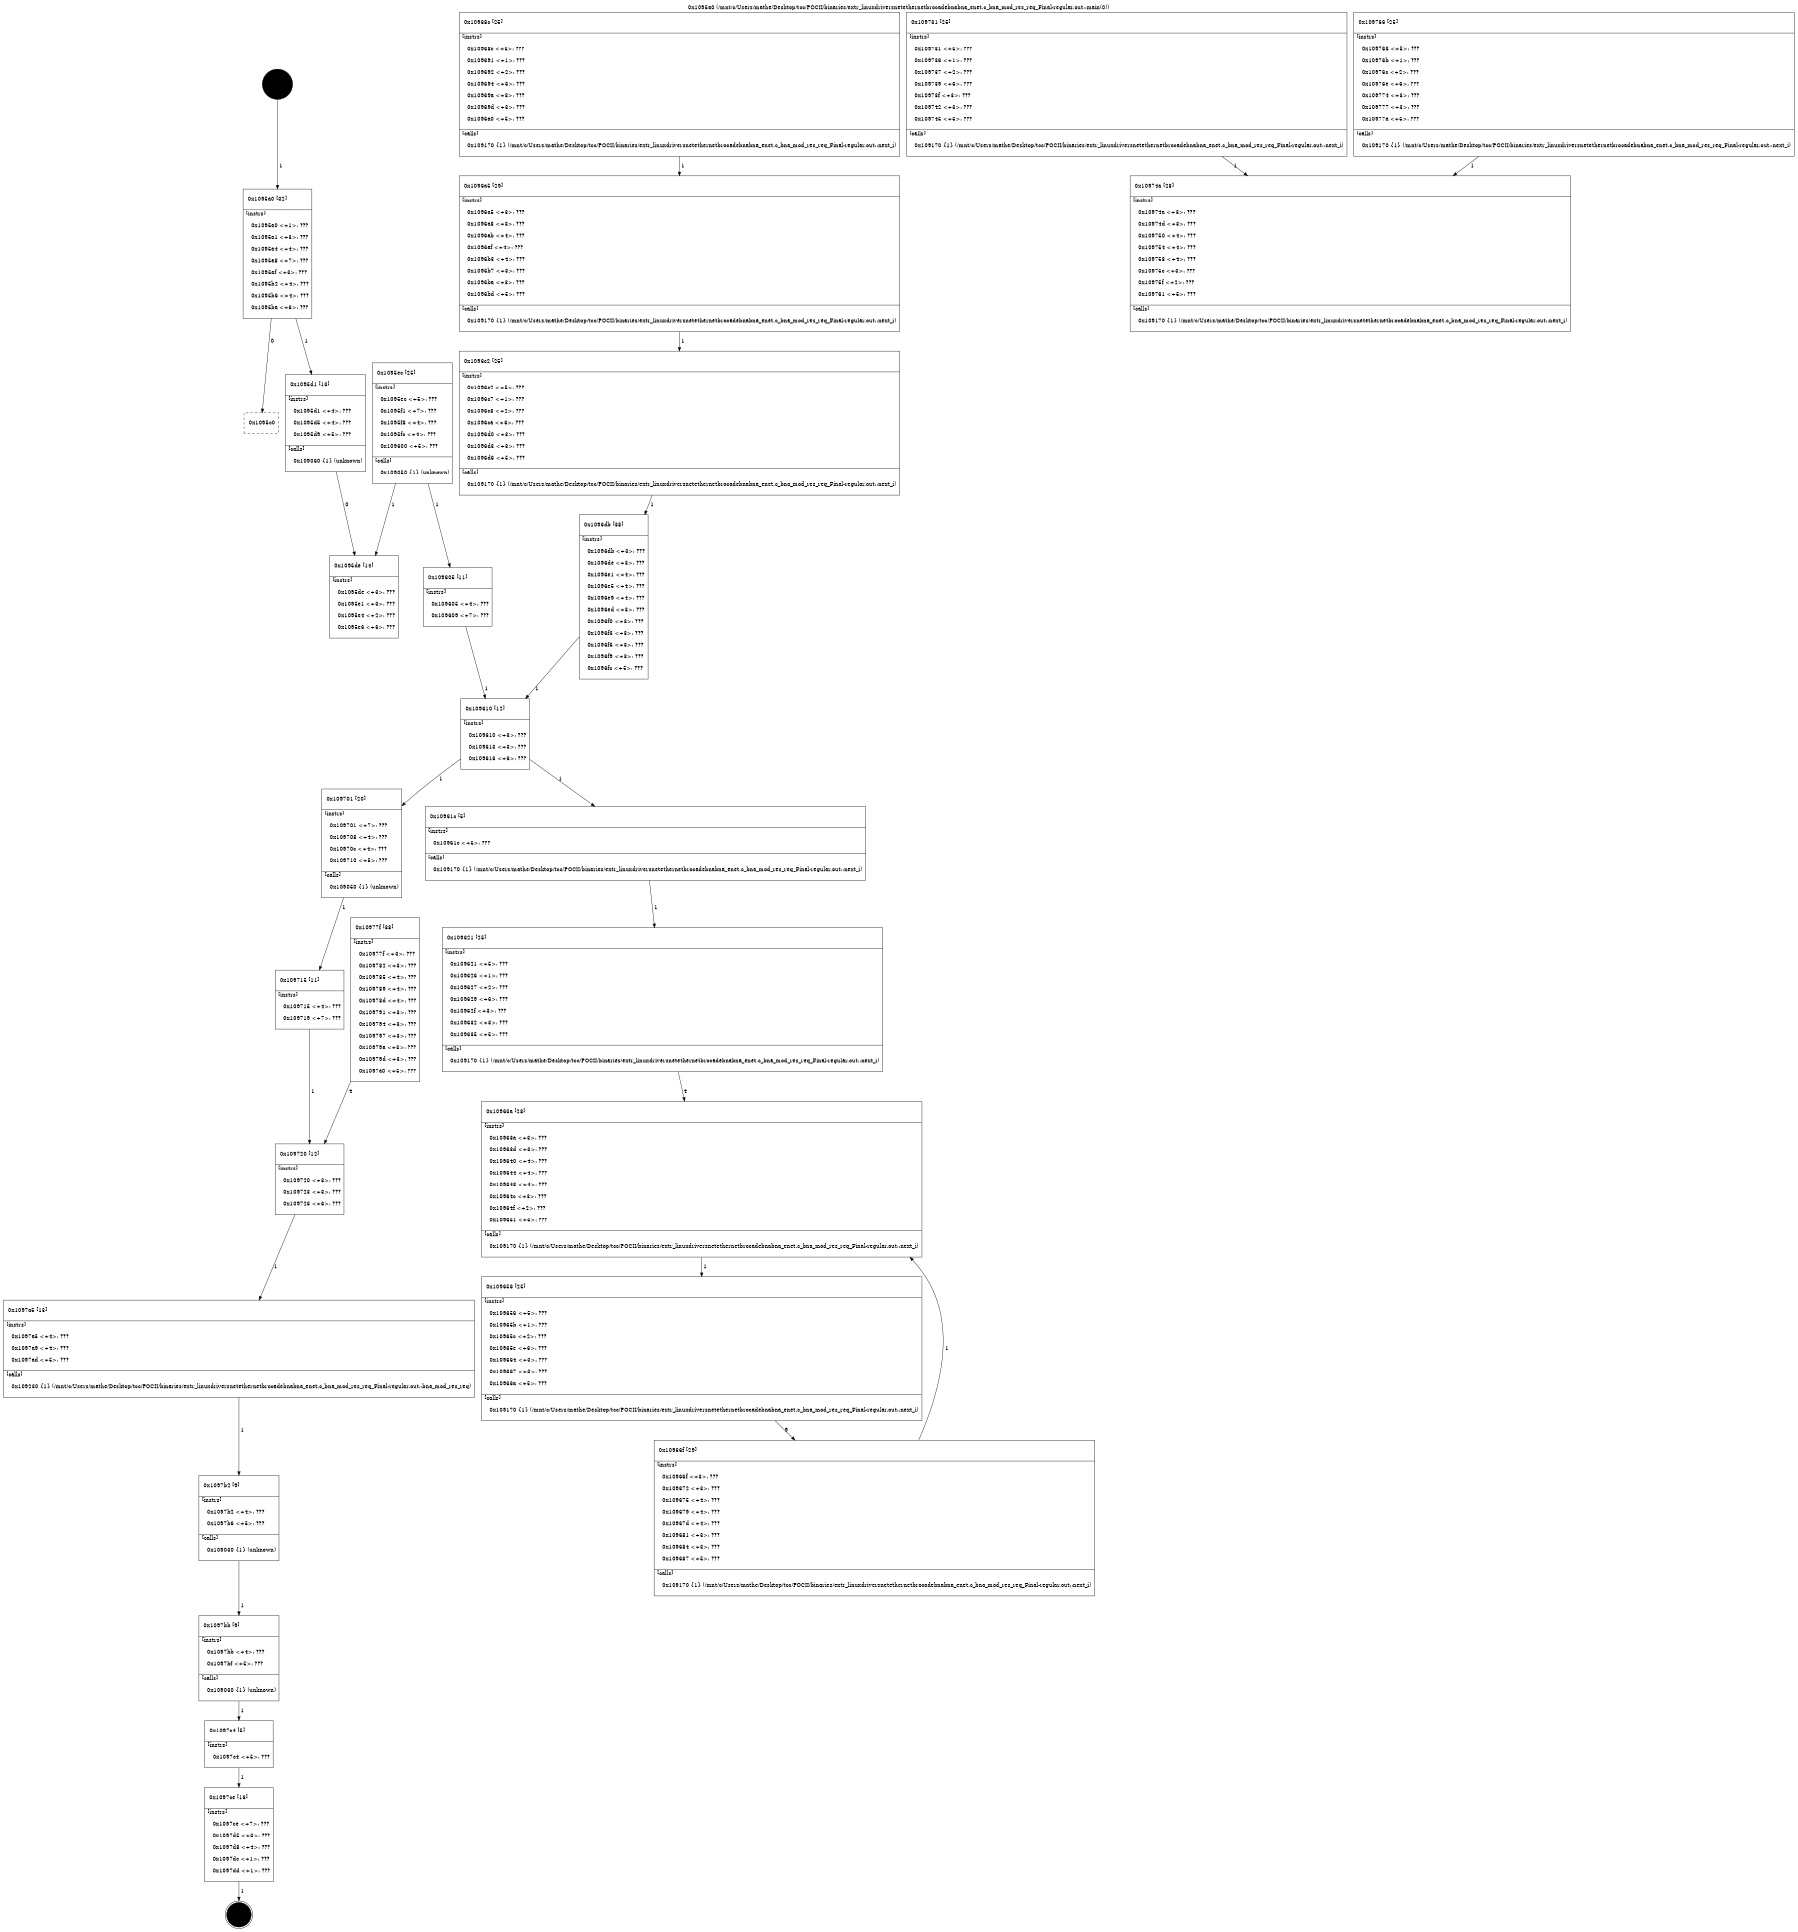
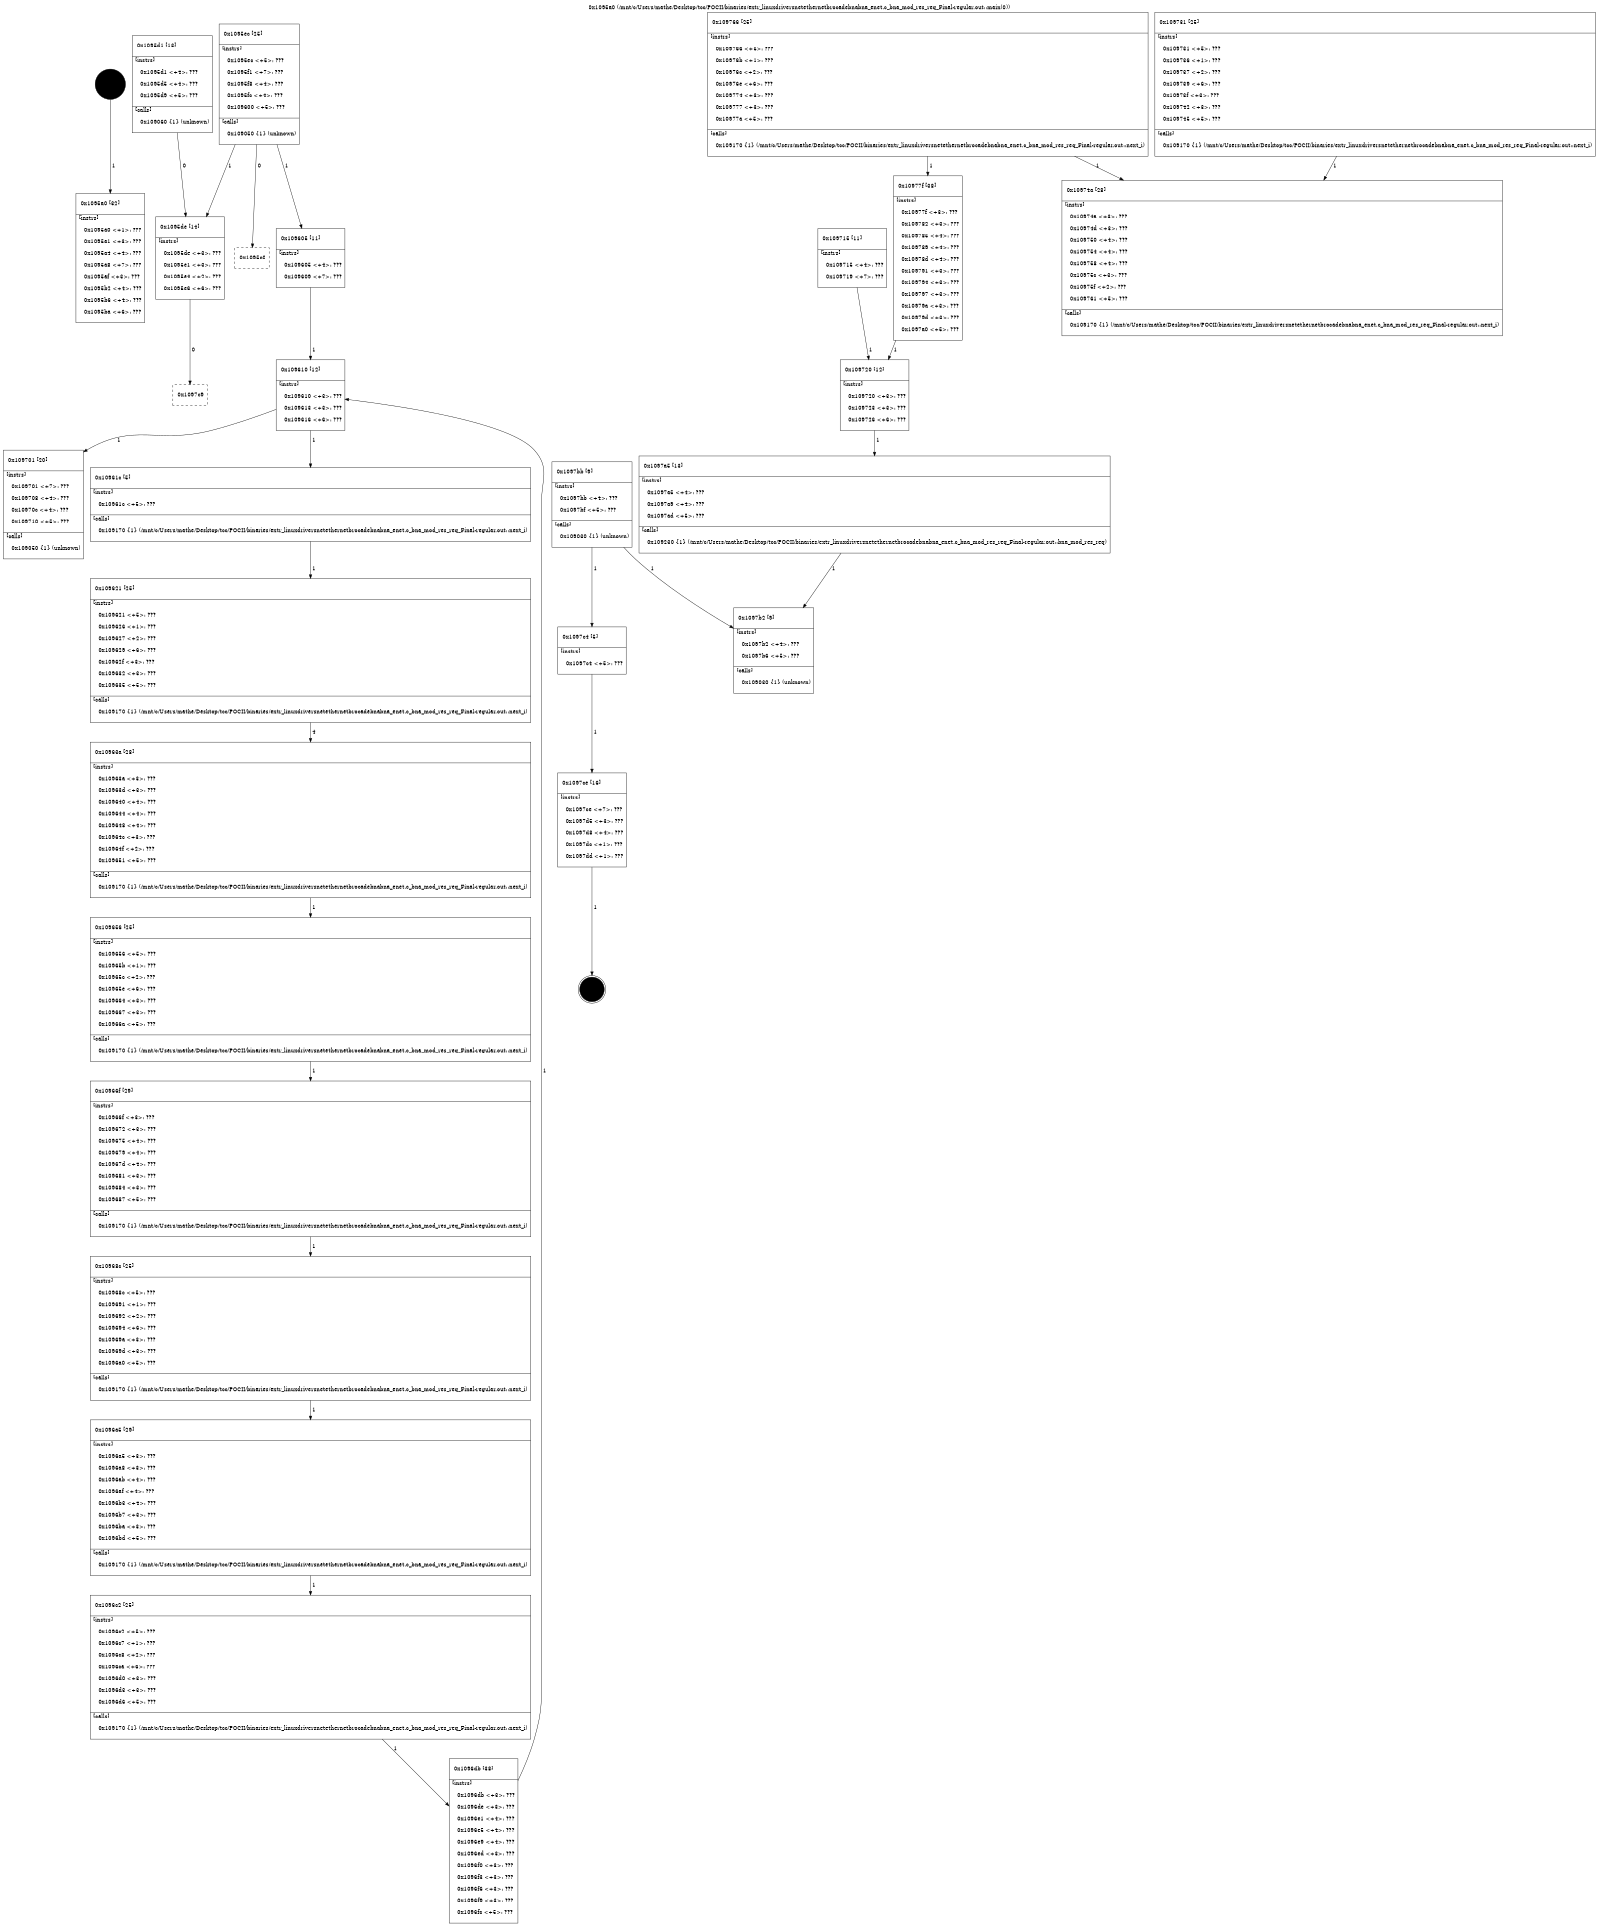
none -> (928, 164)
(303, 345) -> none
(267, 364) -> (255, 194)
none -> (190, 395)
(332, 932) -> none
(350, 1092) -> (895, 350)
(943, 1348) -> (311, 1245)
(786, 1430) -> (313, 1071)
(239, 1586) -> (674, 590)
